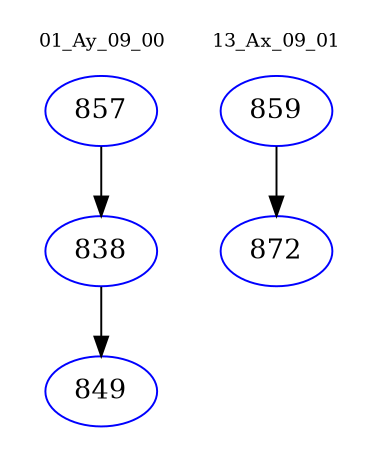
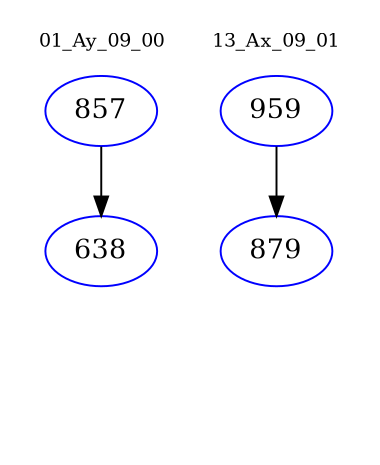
(277, 111) -> (277, 111)
(101, 251) -> (101, 251)
(277, 251) -> (277, 251)
(101, 391) -> none
